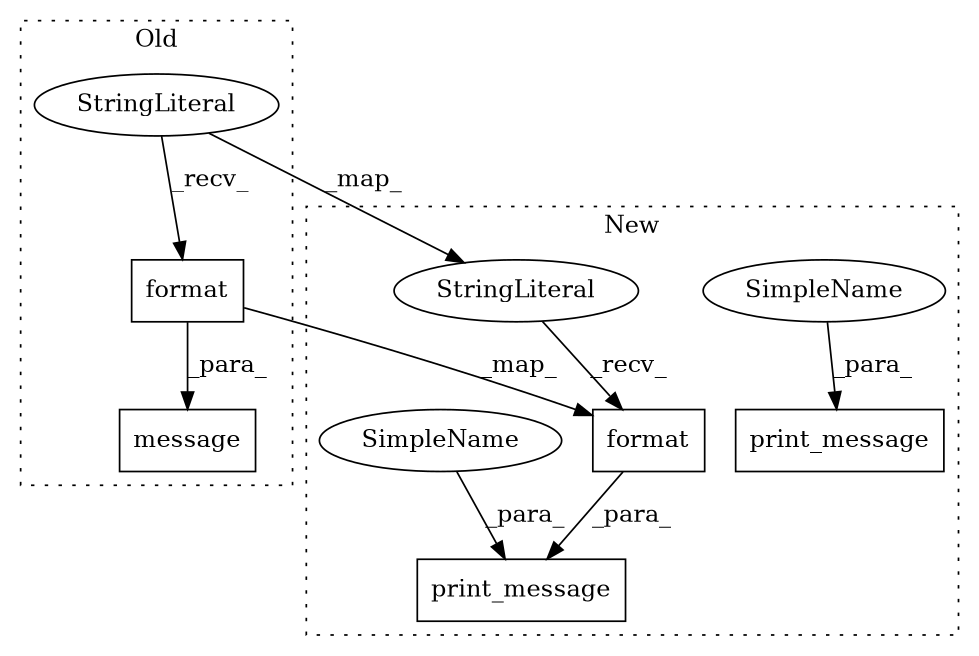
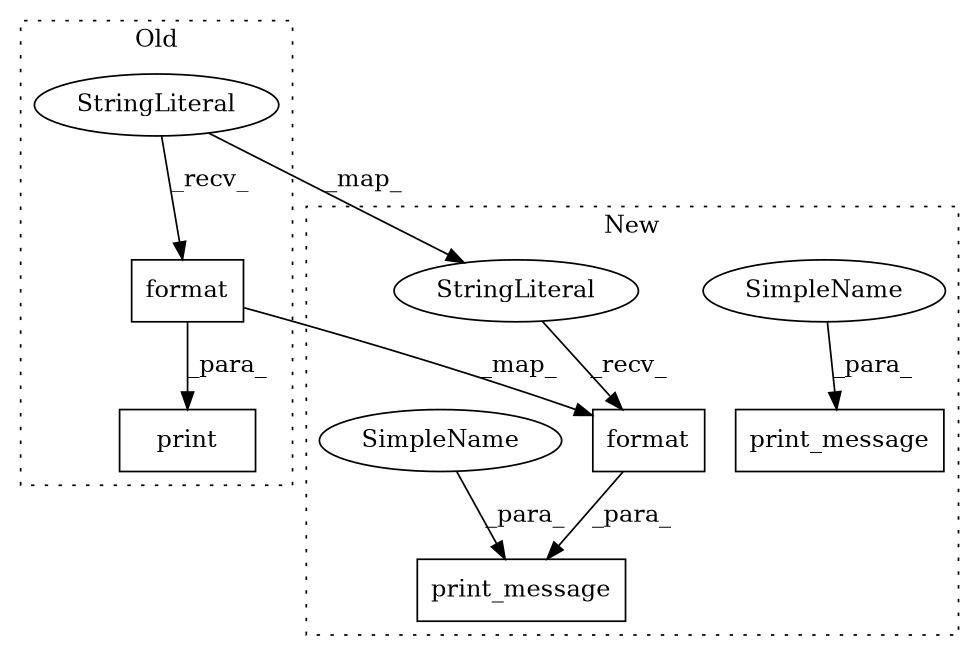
(188, 441) -> (188, 441)
